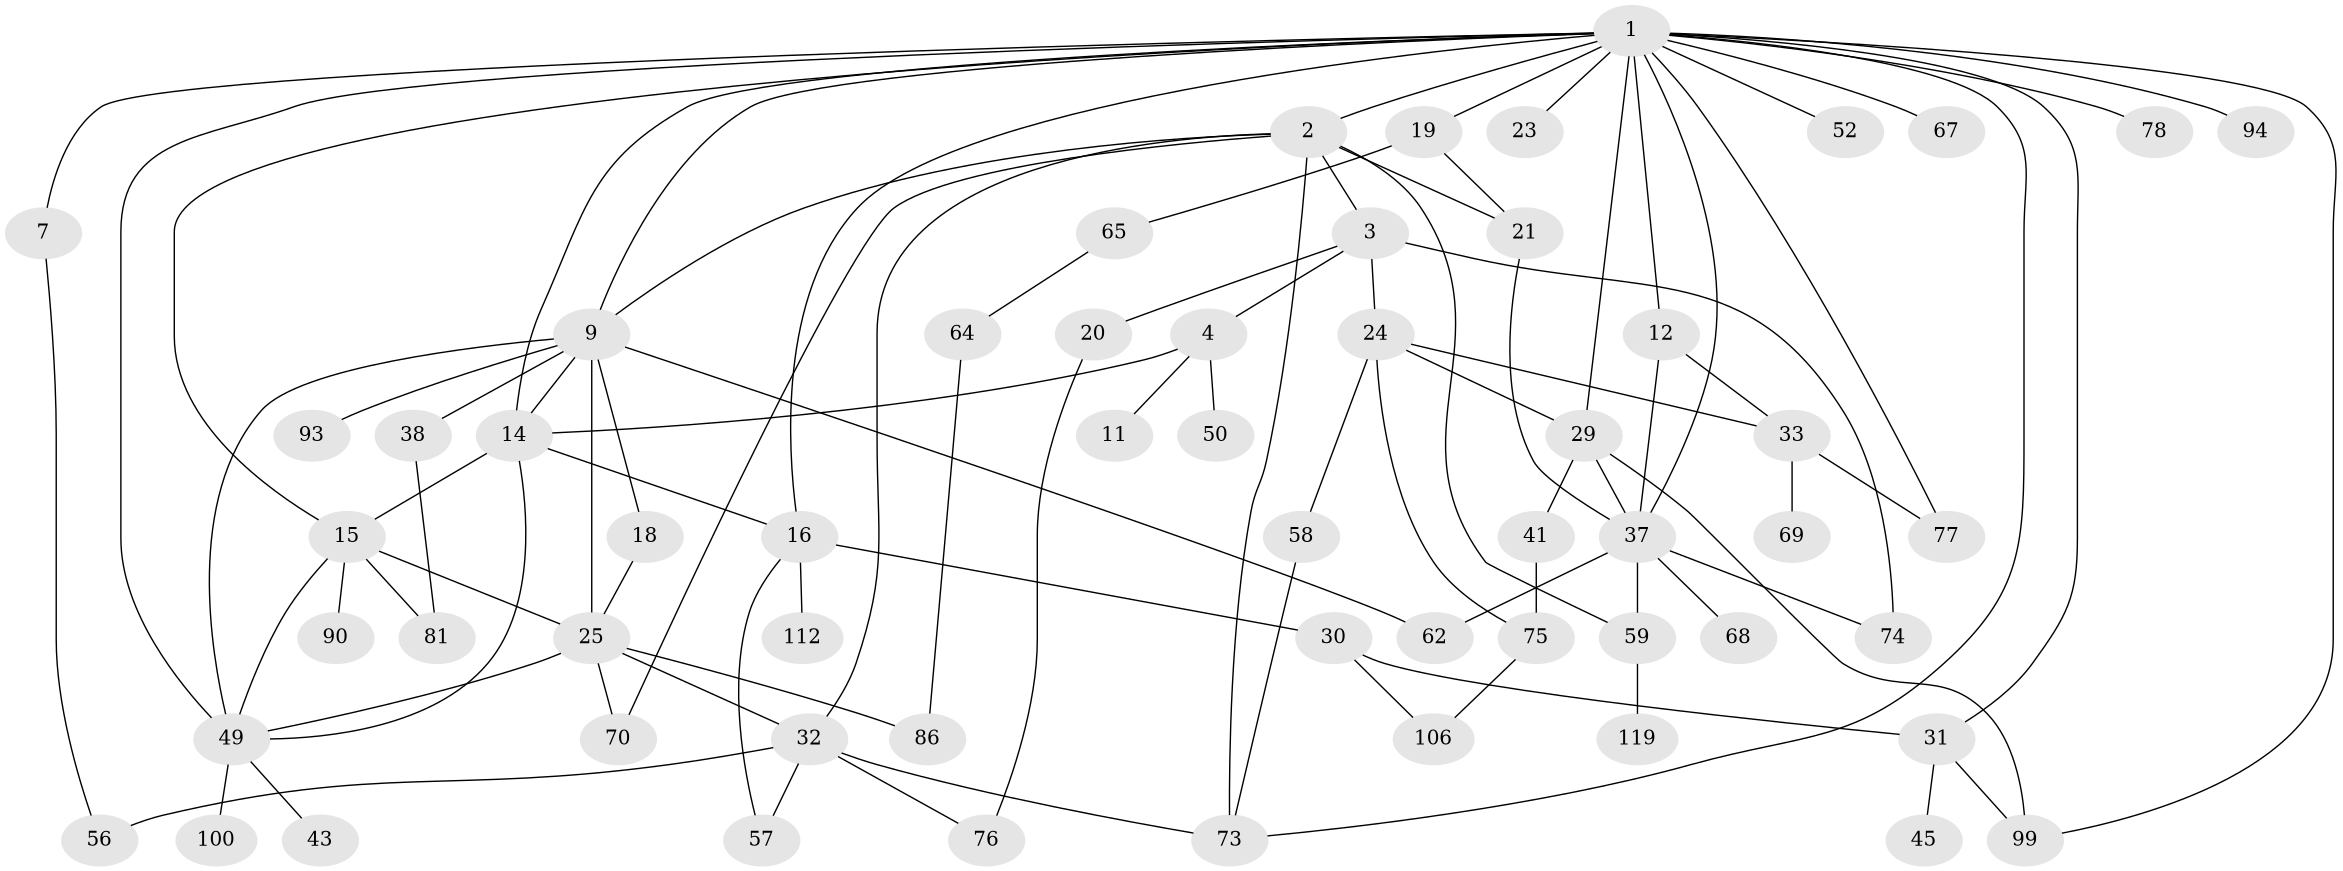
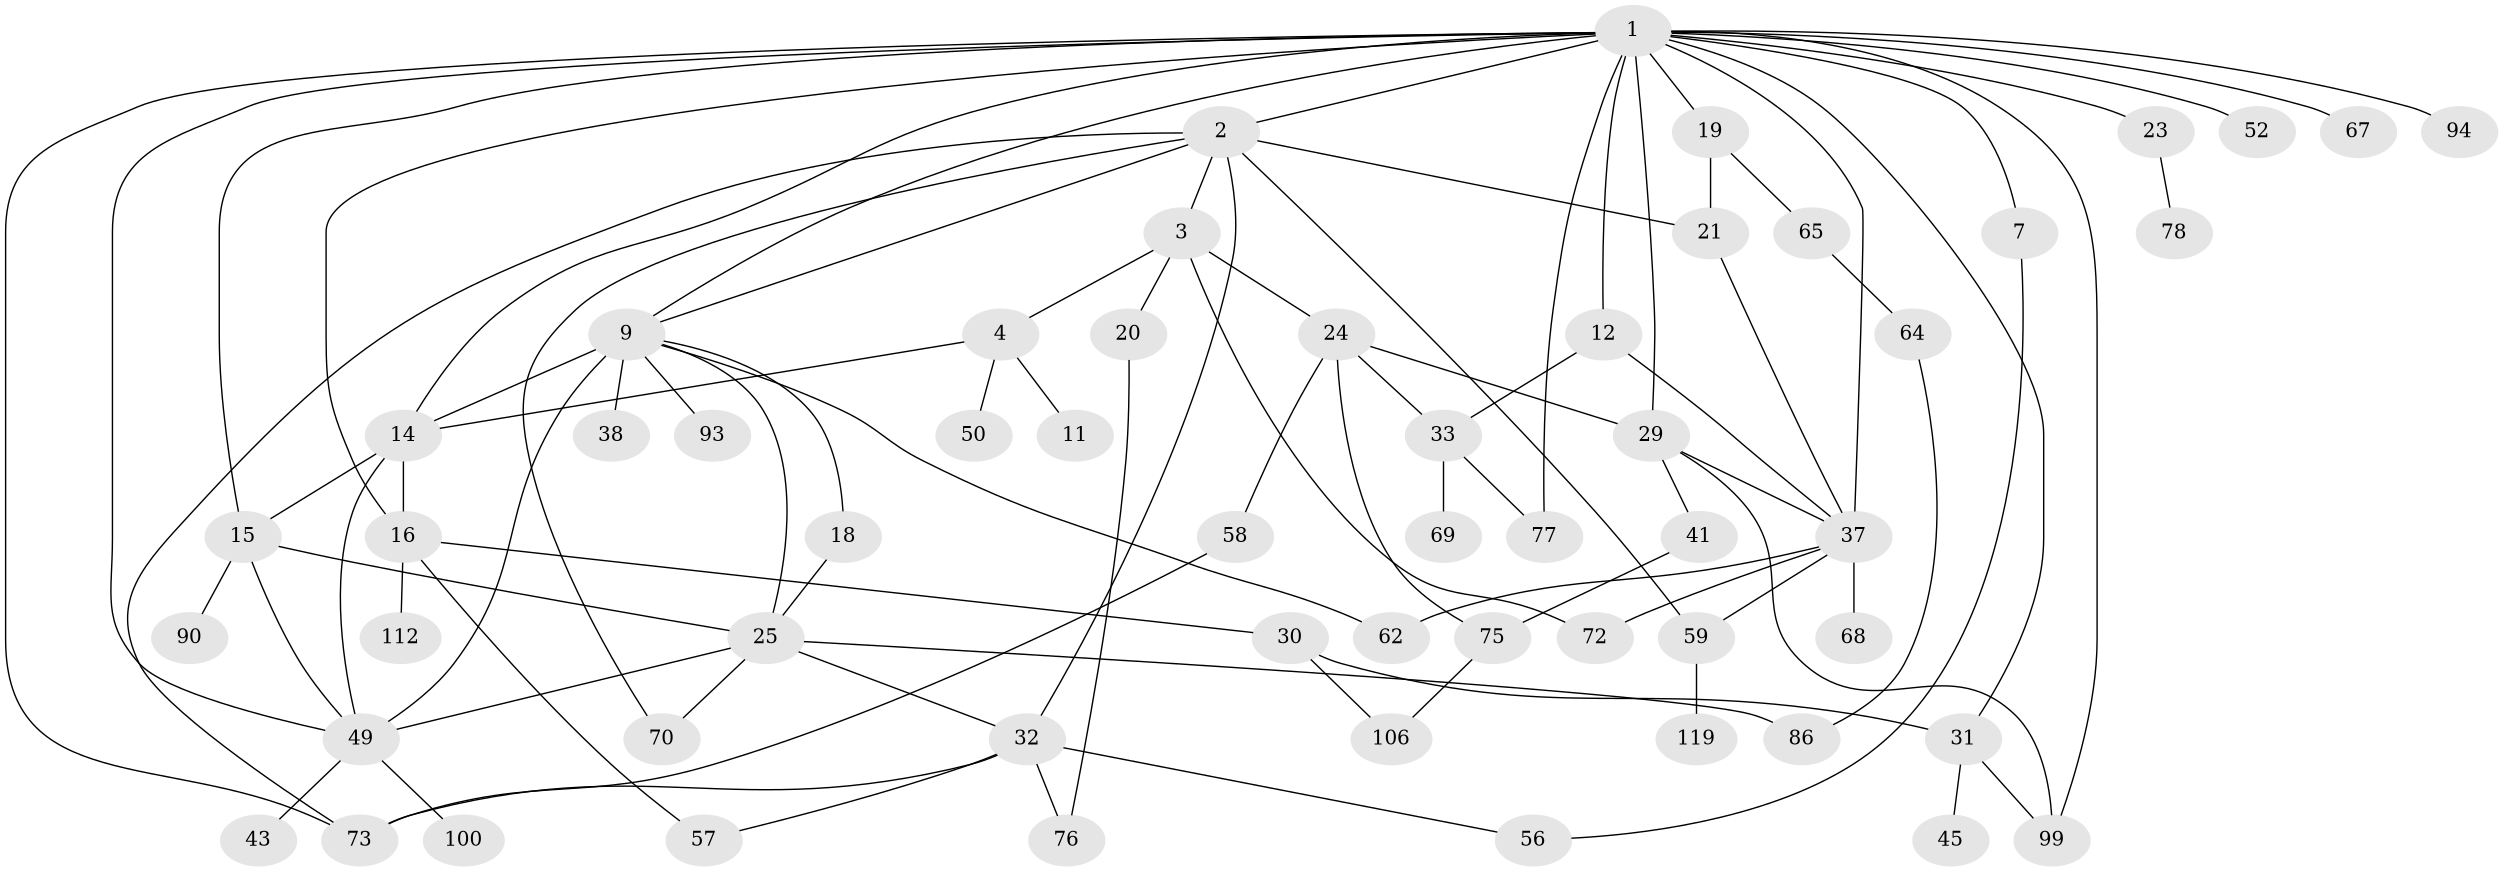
(1899, 64) -> (2165, 182)
(437, 638) -> none
(1893, 638) -> (1595, 638)
